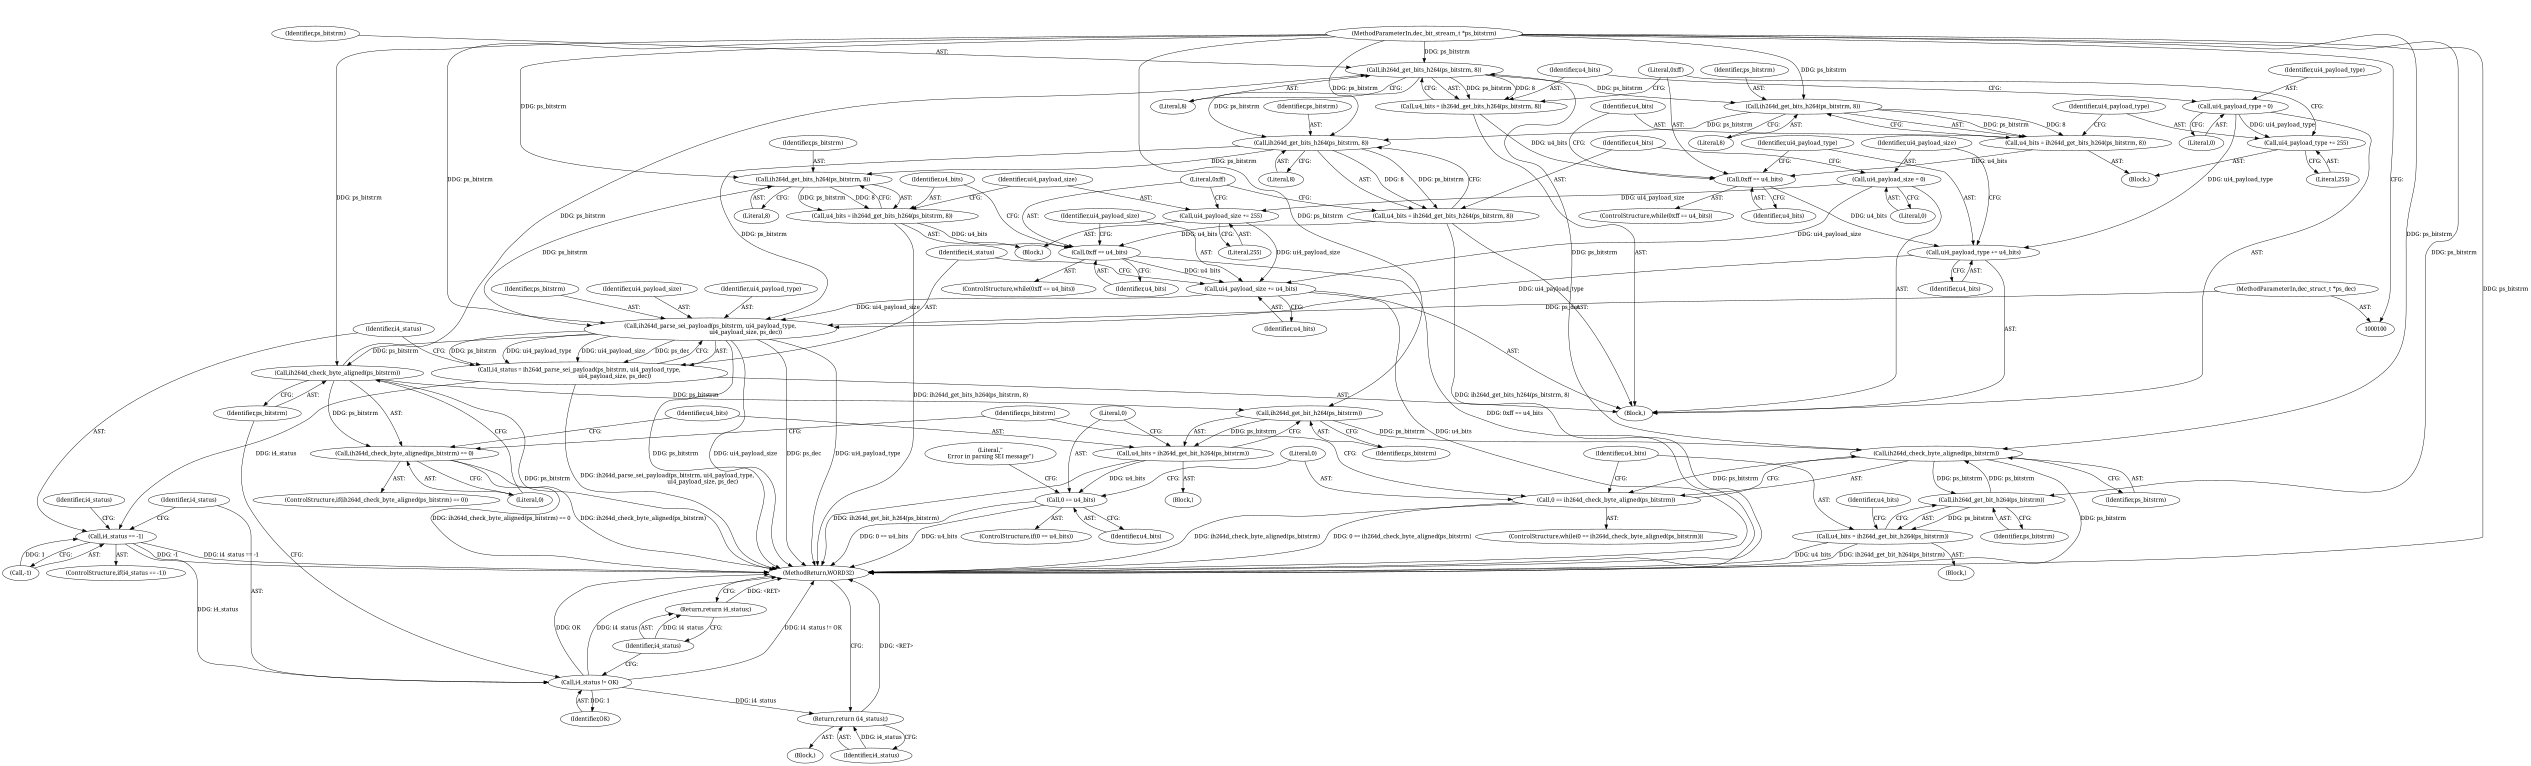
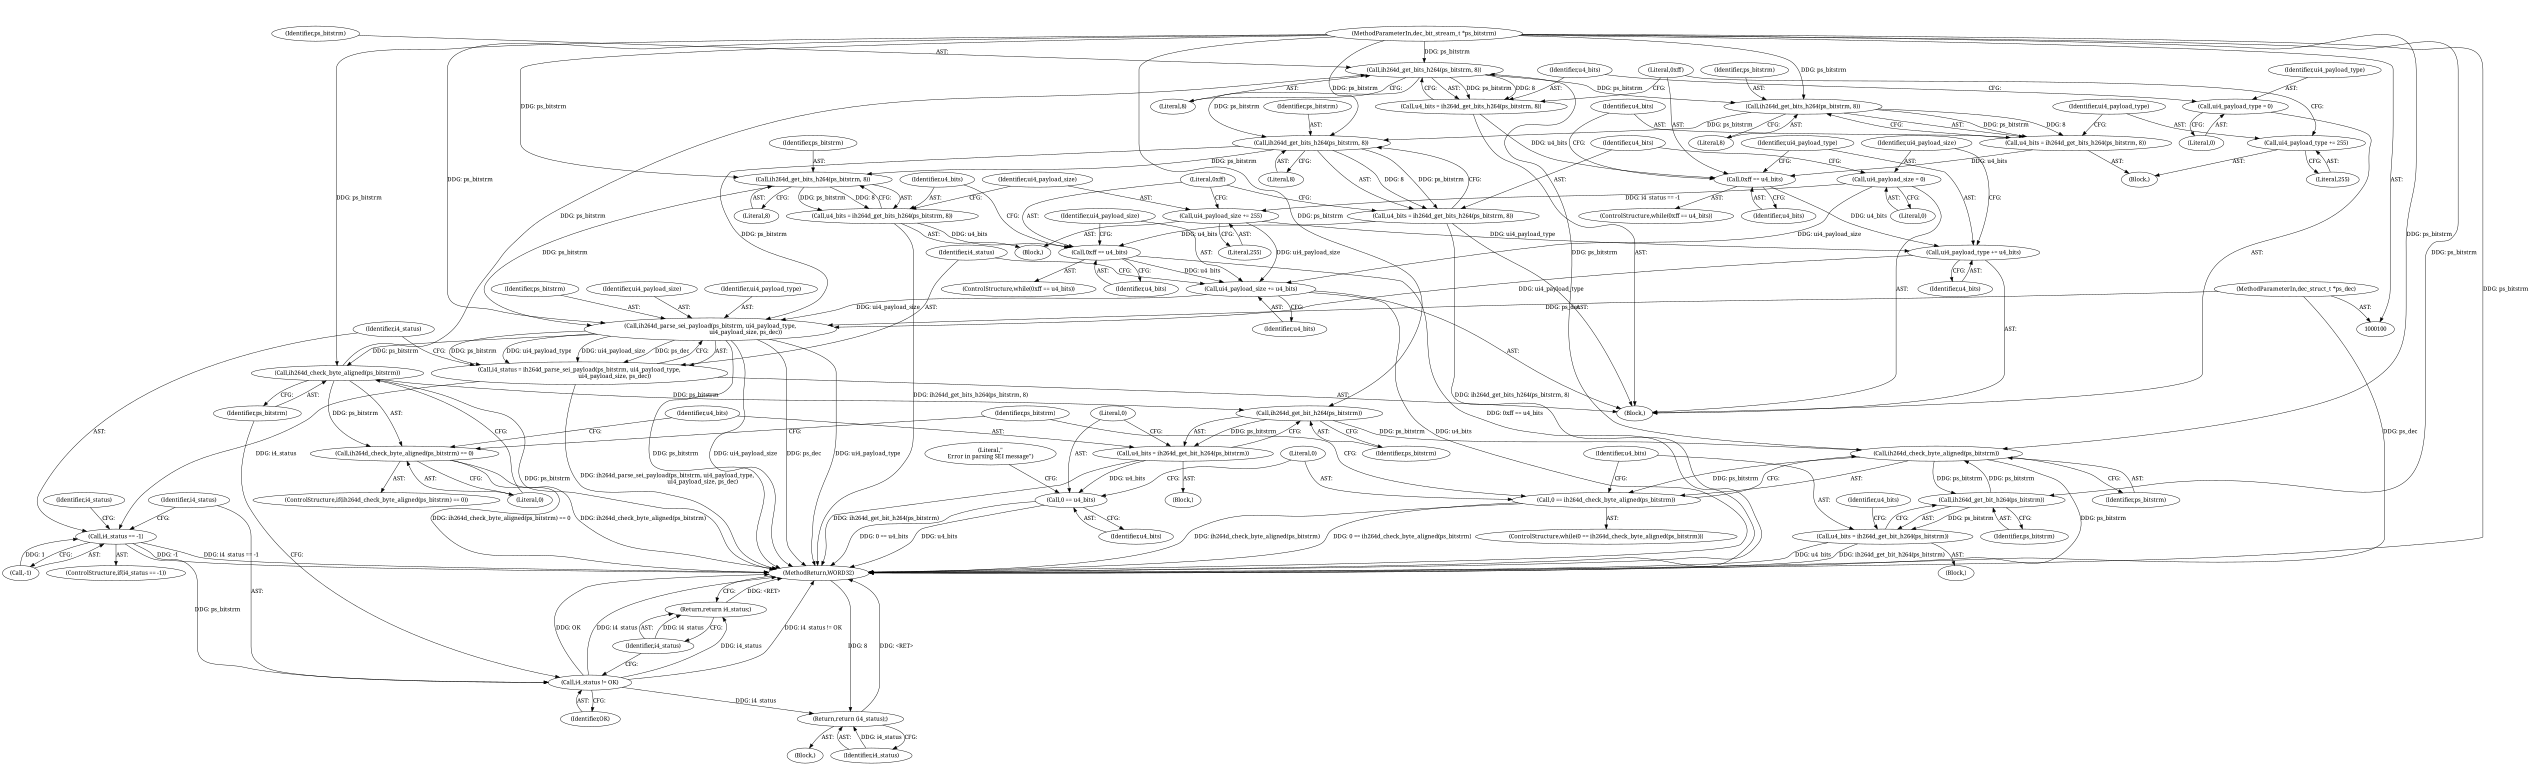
(2250, 128) -> none
(2398, 180) -> (2398, 180)
(1653, 198) -> (1653, 198)
(2155, 209) -> (1567, 241)
(1026, 537) -> none
none -> (2031, 558)
(218, 610) -> (218, 610)
(858, 646) -> (858, 646)
none -> (683, 660)
(600, 701) -> (600, 701)
